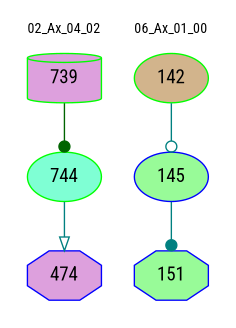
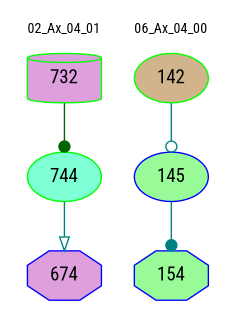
(64, 29) -> (64, 29)
(171, 29) -> (171, 29)
(64, 78) -> (64, 78)
(64, 276) -> (64, 276)
(171, 276) -> (171, 276)
